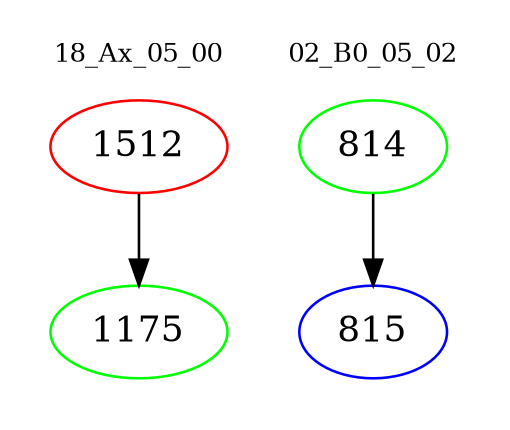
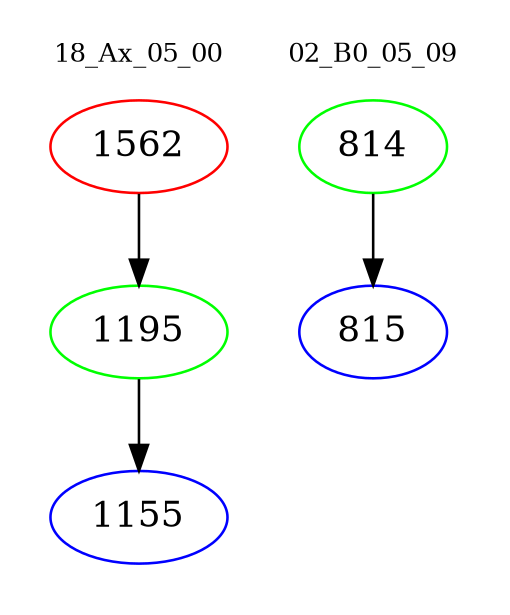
(373, 55) -> (373, 55)
(139, 147) -> (139, 147)
(139, 332) -> (139, 332)
none -> (139, 517)
